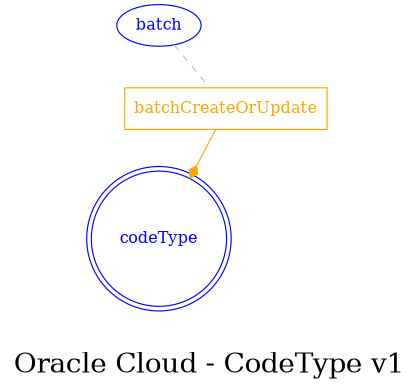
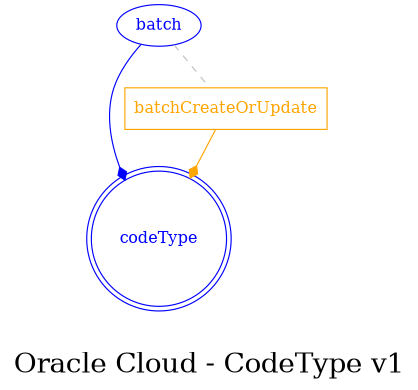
none -> (111, 102)
